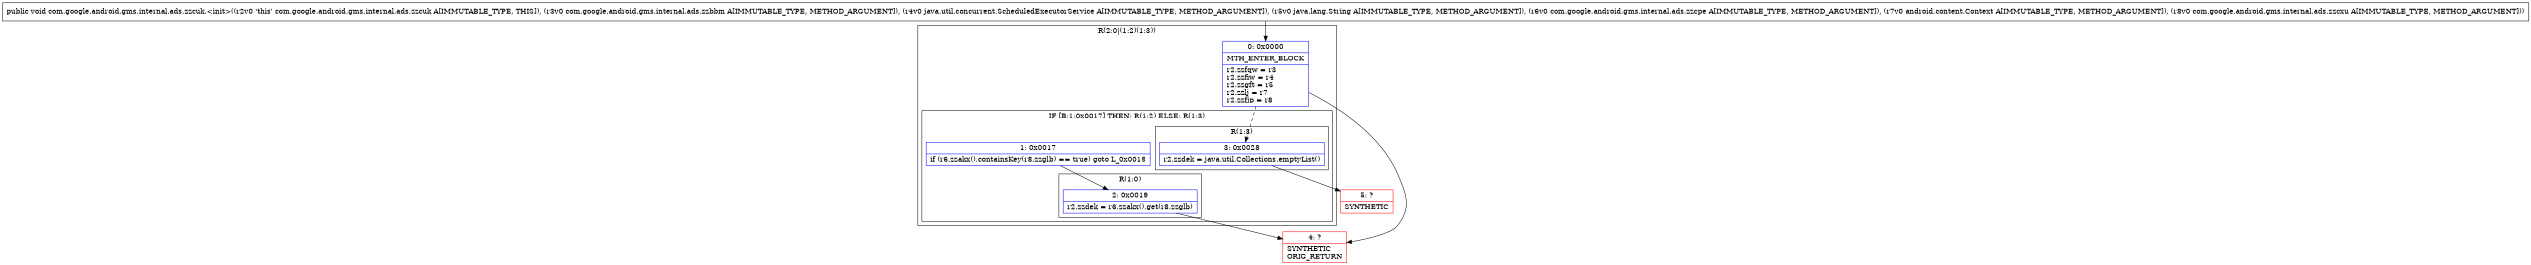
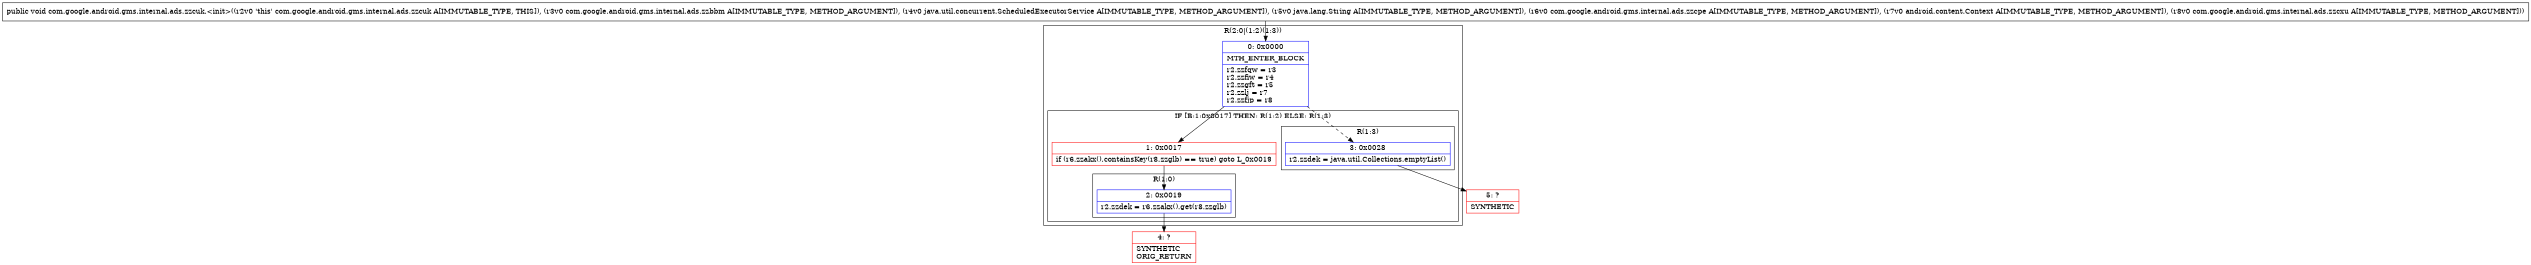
(1038, 154) -> (1164, 154)
(1393, 166) -> (1203, 123)
